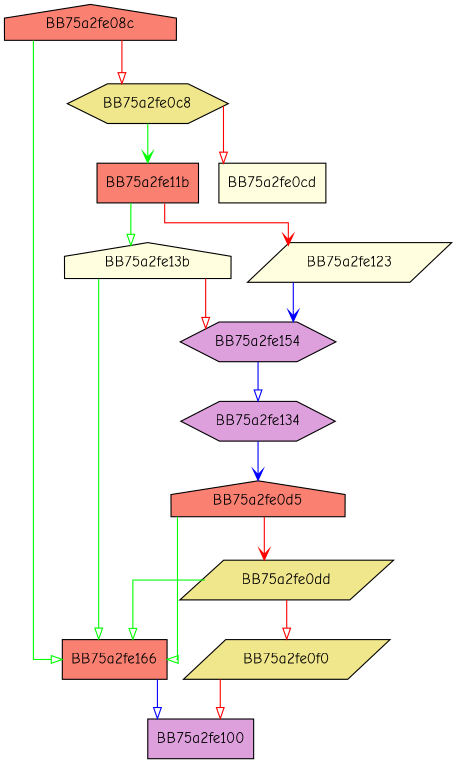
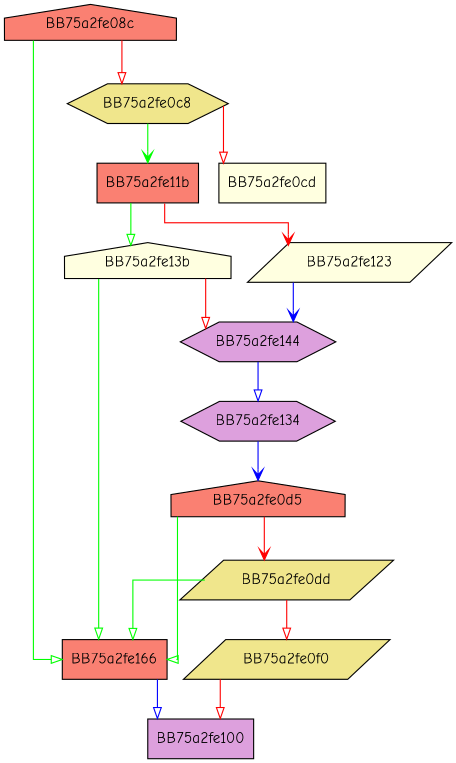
(258, 342) -> (258, 342)
